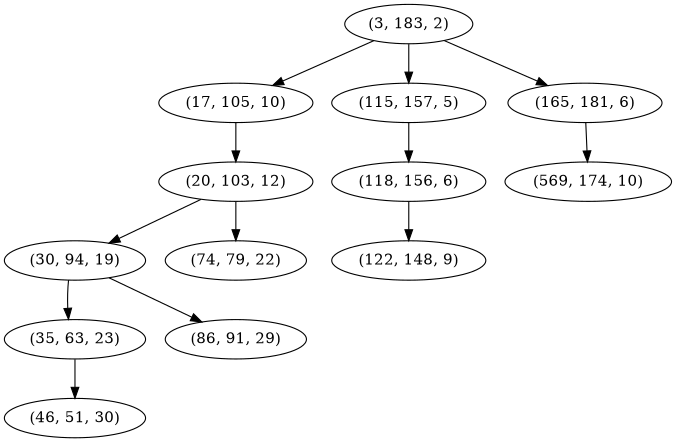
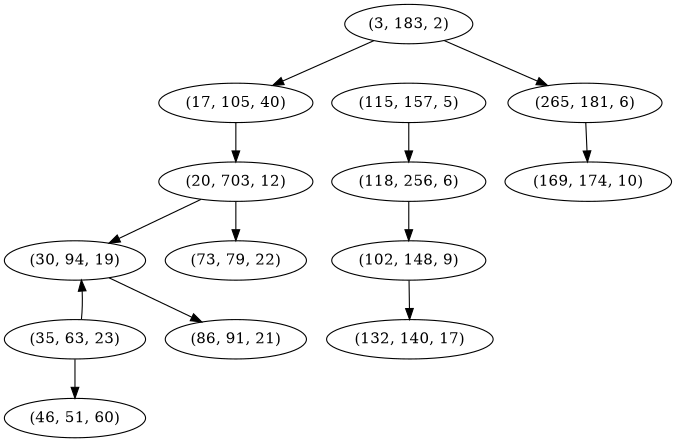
(409, 58) -> none
(236, 103) -> (236, 103)
(585, 103) -> (585, 103)
(236, 182) -> (236, 182)
(409, 182) -> (409, 182)
(588, 182) -> (588, 182)
(236, 260) -> (236, 260)
(409, 260) -> (409, 260)
(68, 294) -> (82, 305)
(236, 339) -> (236, 339)
none -> (410, 339)
(75, 418) -> (75, 418)
